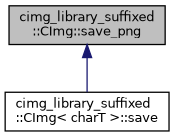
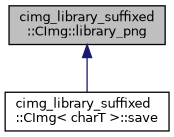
(87, 25) -> (87, 25)
